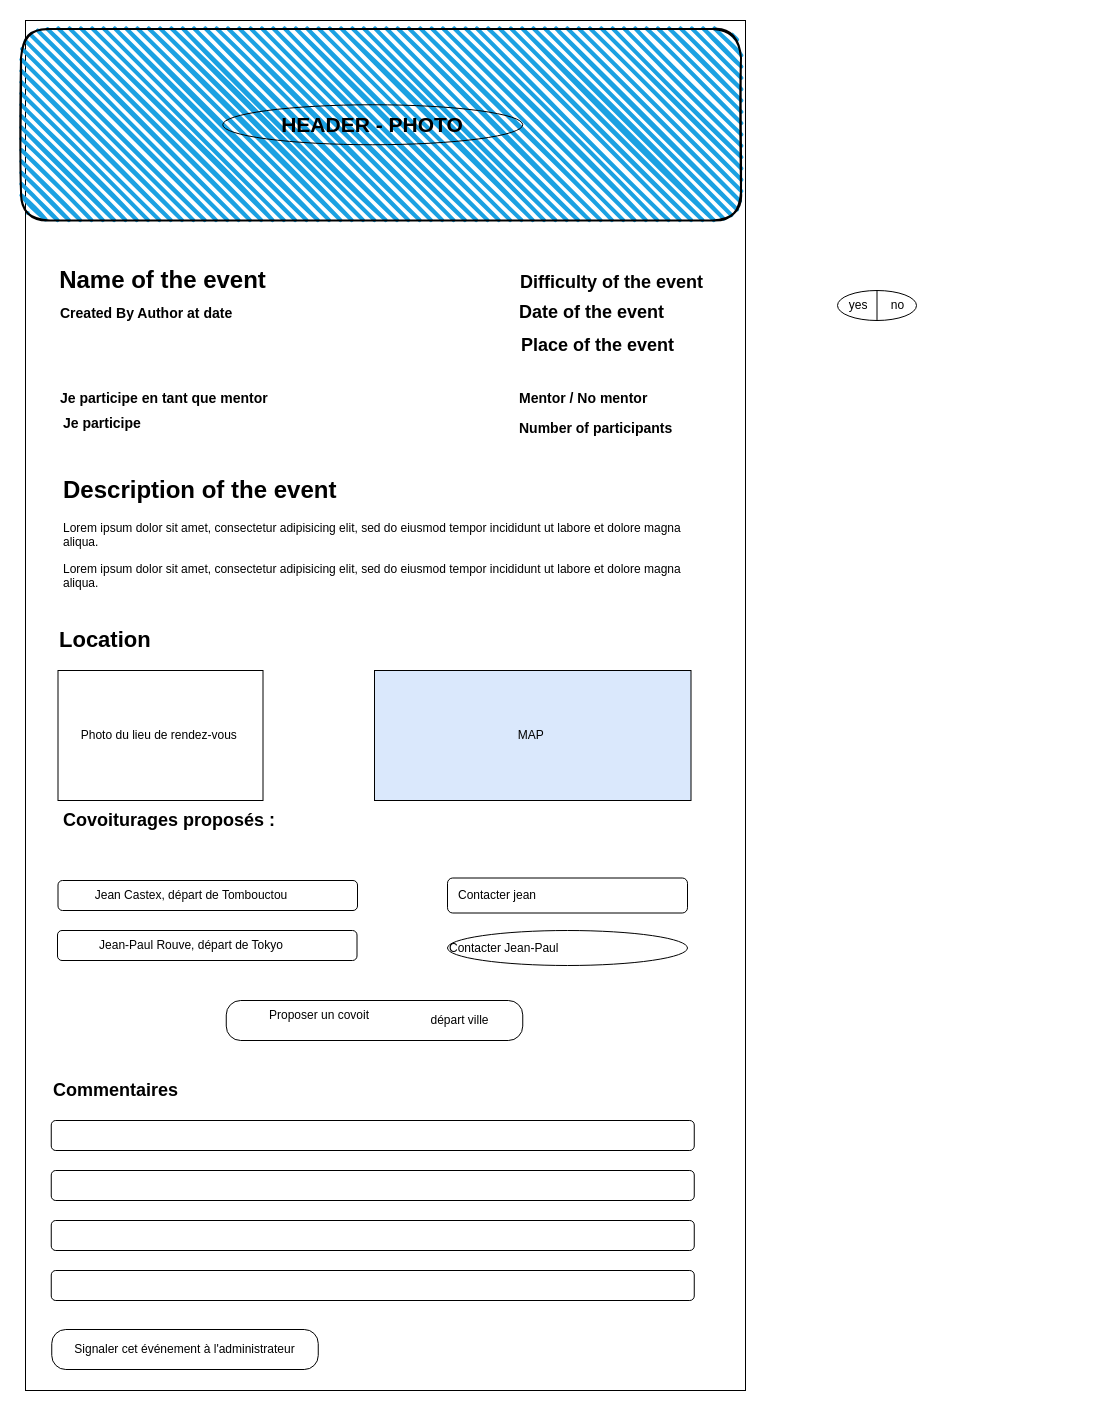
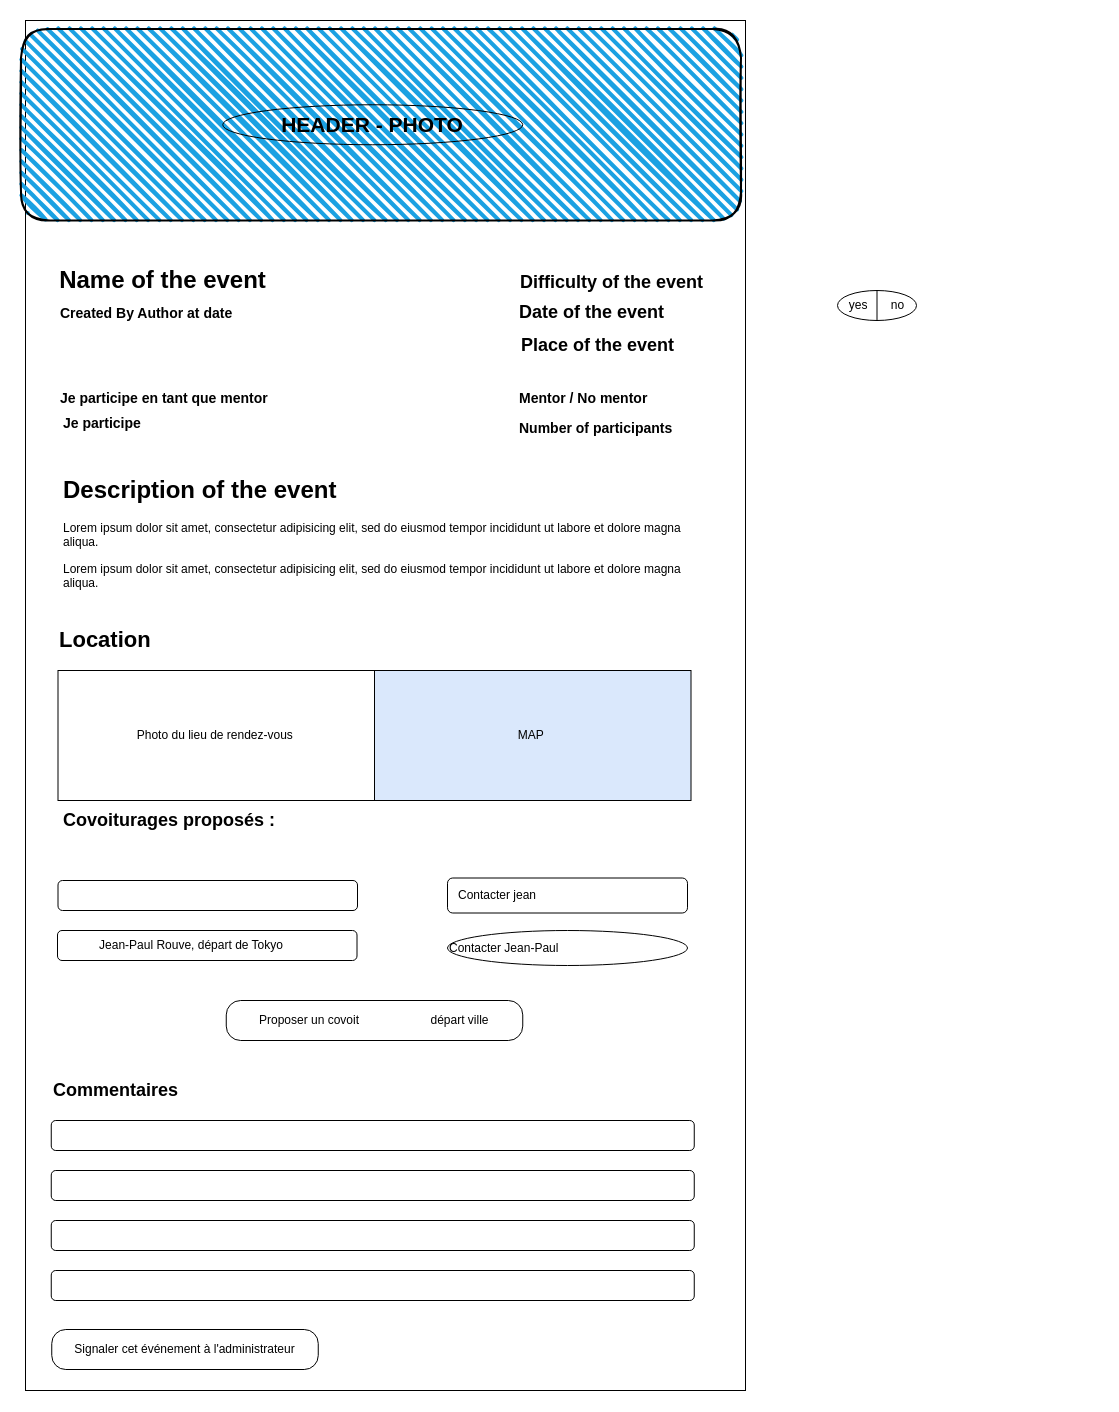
(161, 736) -> (216, 736)
(191, 896) -> none
(320, 1016) -> (310, 1021)
